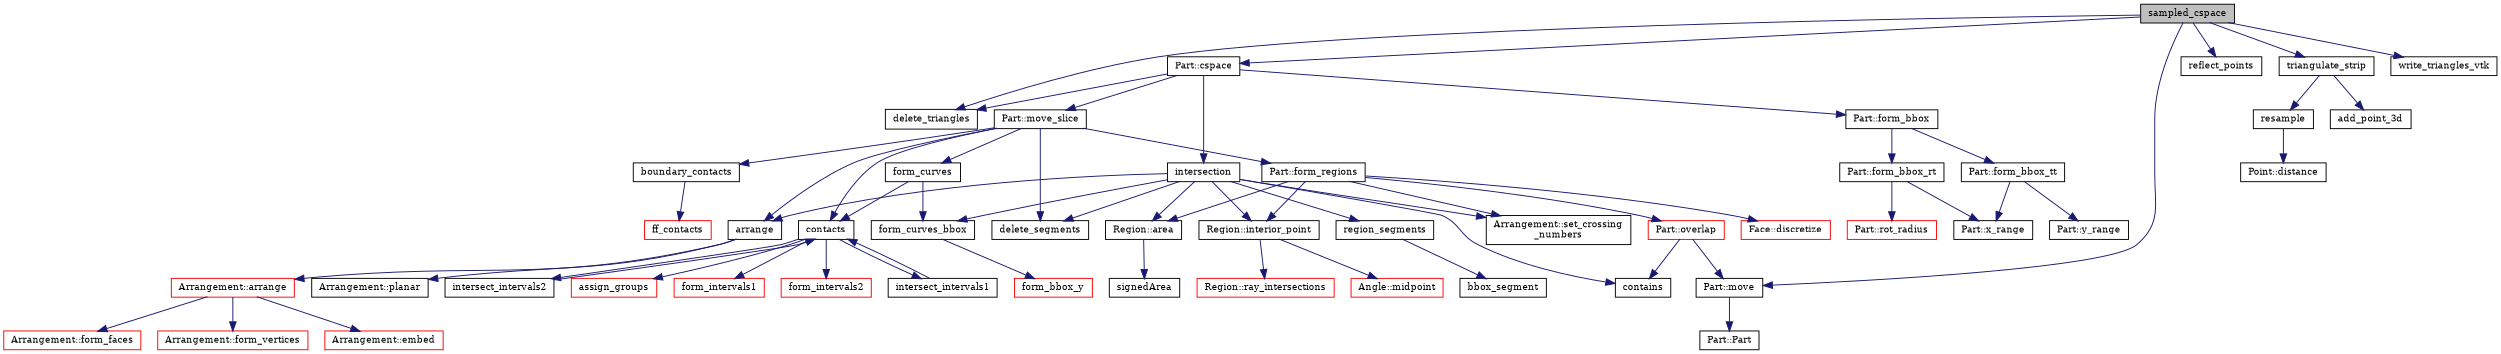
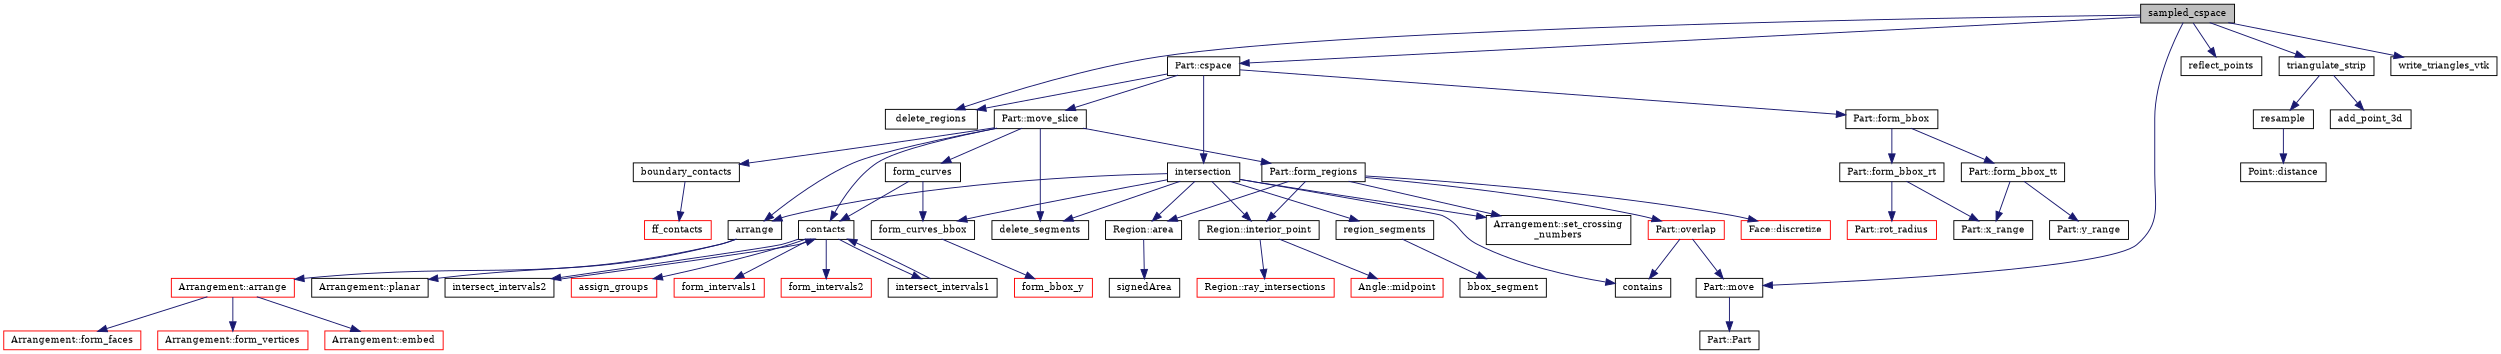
(931, 119) -> (931, 119)
